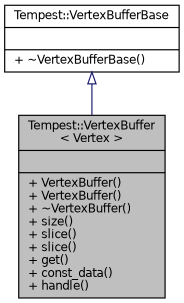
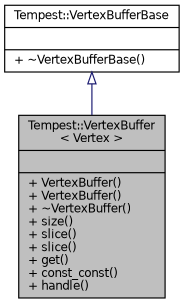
(71, 273) -> (73, 273)
